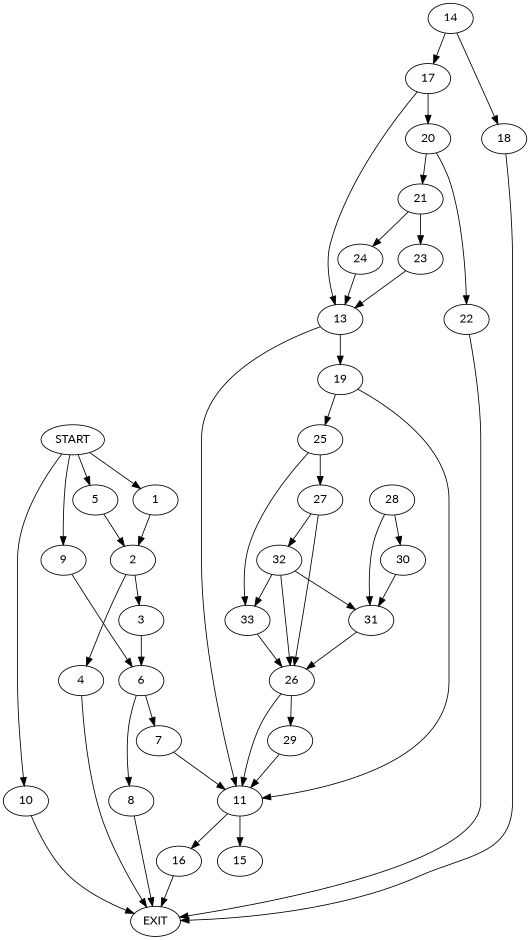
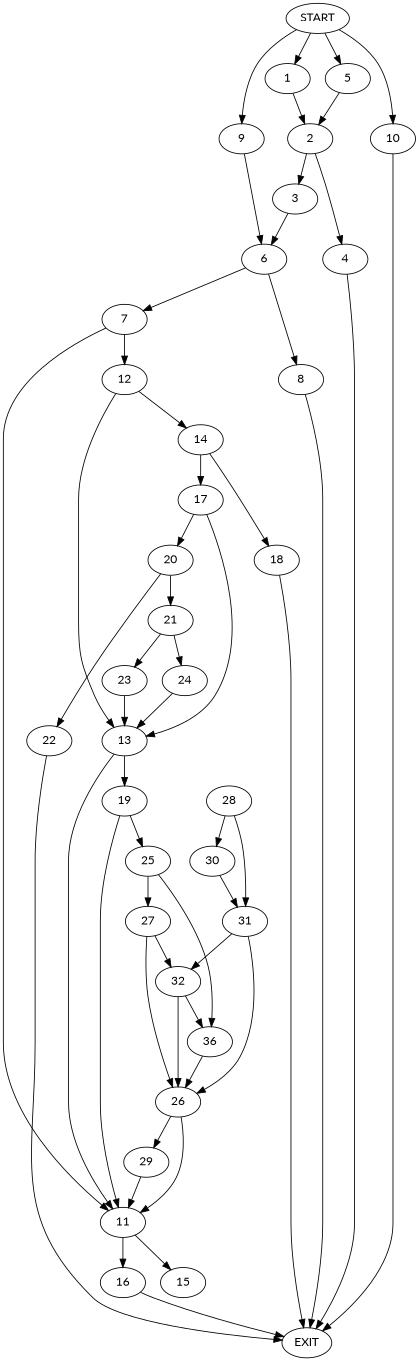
none -> (125, 380)
(322, 588) -> (215, 949)
(247, 620) -> (210, 1042)
